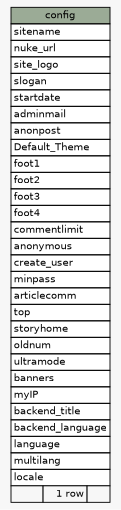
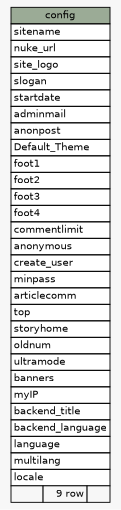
(70, 494) -> (70, 494)
